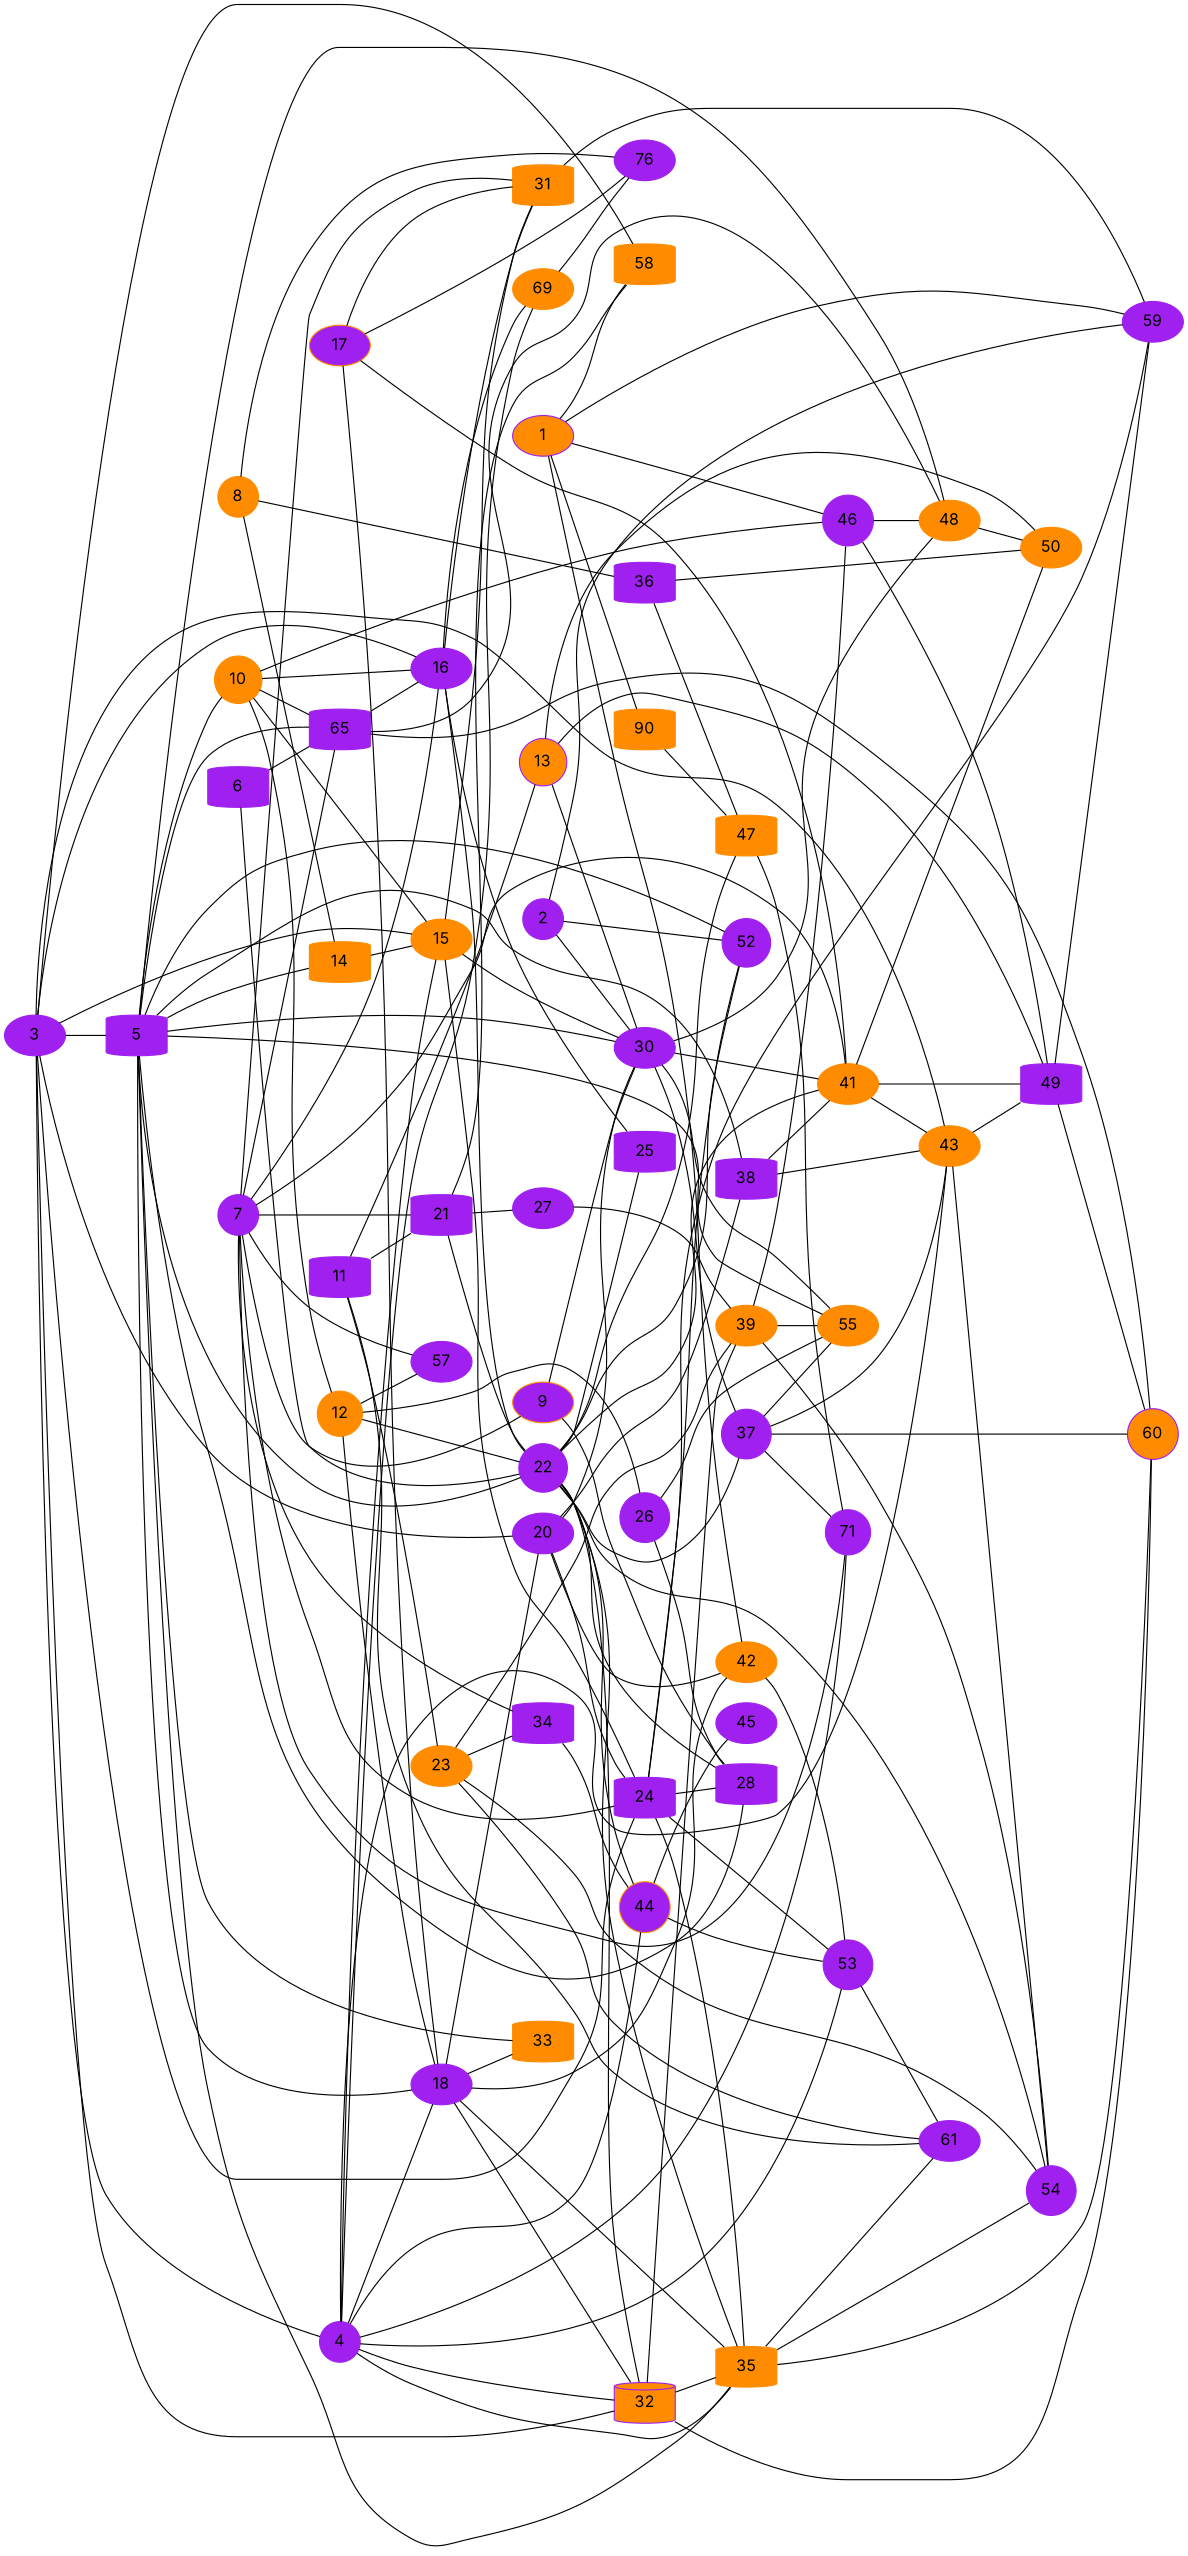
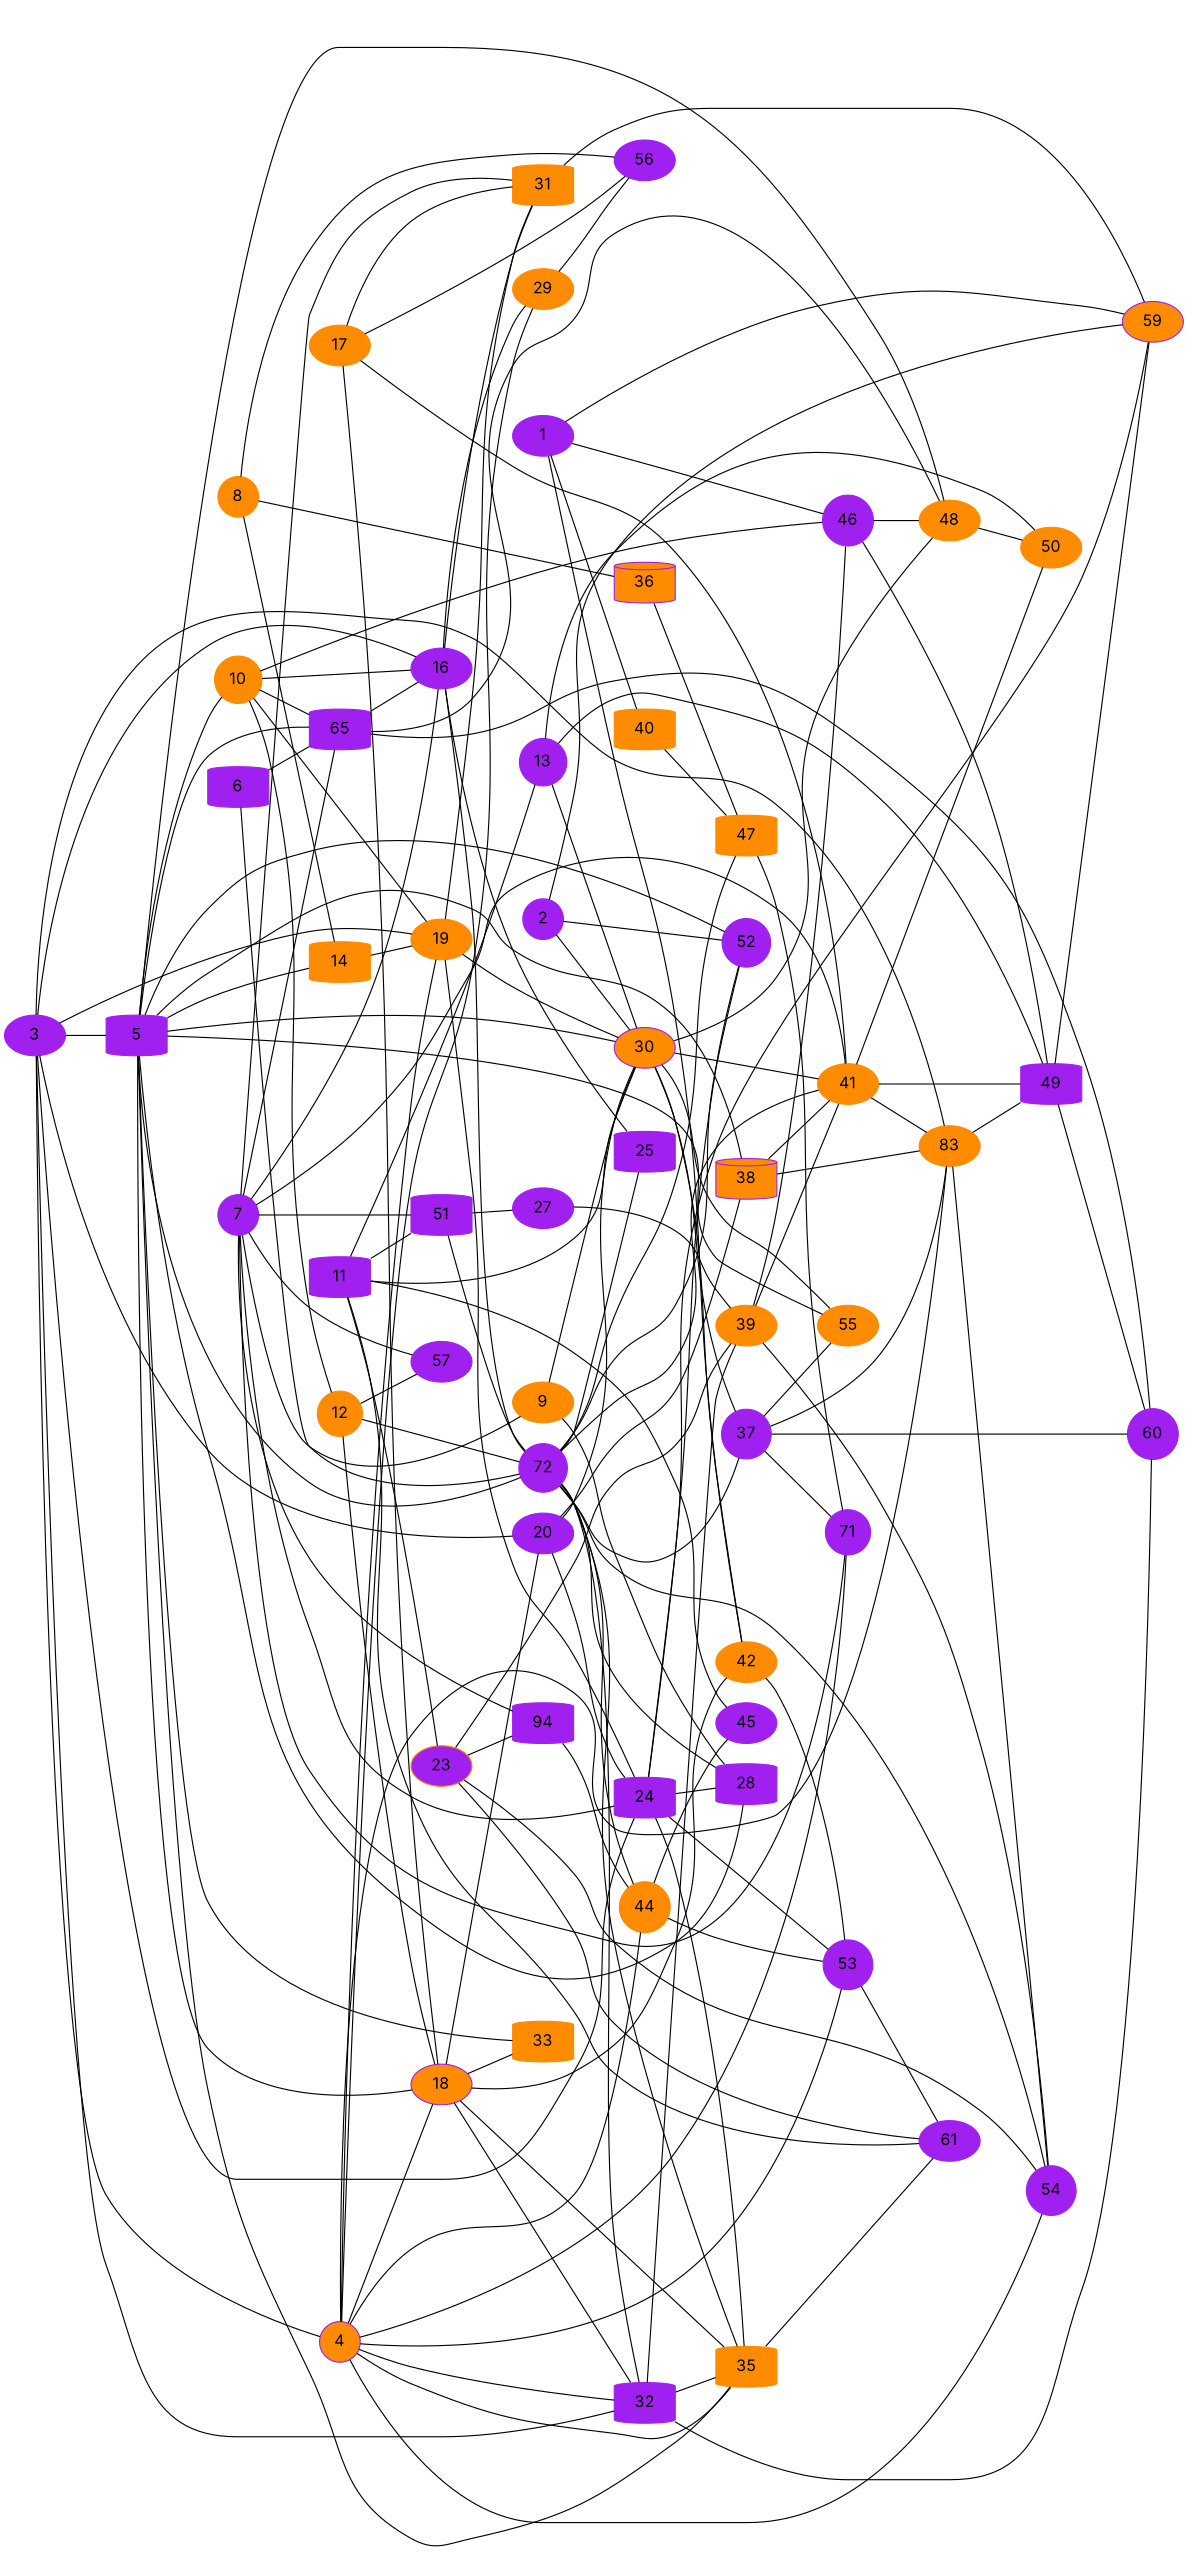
(645, 160) -> (645, 160)
(645, 264) -> none
(543, 289) -> (543, 289)
(1153, 322) -> (1153, 322)
(340, 346) -> (340, 346)
(543, 436) -> (543, 436)
(857, 564) -> none
(645, 583) -> (645, 583)
(645, 729) -> (645, 729)
(543, 762) -> (543, 762)
(442, 939) -> (442, 939)
(645, 1048) -> (645, 1048)
(950, 1146) -> (950, 1146)
(746, 1179) -> (746, 1179)
(442, 1215) -> (442, 1215)
none -> (563, 1246)
(797, 1326) -> (797, 1205)
(543, 1402) -> (543, 1402)
none -> (632, 1404)
(1153, 1434) -> (1153, 1434)
(543, 1468) -> (543, 1468)
(645, 1518) -> none
(593, 1650) -> (705, 1353)
(543, 1723) -> (543, 1723)
(442, 1766) -> (442, 1766)
(645, 1907) -> (645, 1907)
(1116, 2044) -> none
(442, 2085) -> (442, 2085)
(903, 2277) -> (739, 2523)
(340, 2342) -> (340, 2342)
(645, 2403) -> (645, 2403)
